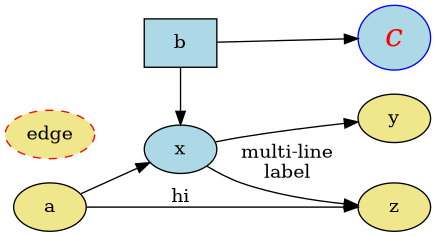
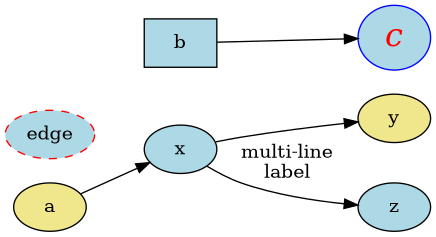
(181, 89) -> none
(50, 134) -> (50, 134)
(215, 207) -> none
(394, 207) -> (394, 207)
